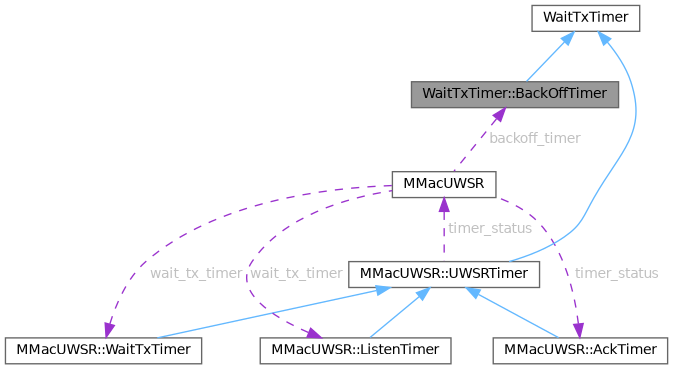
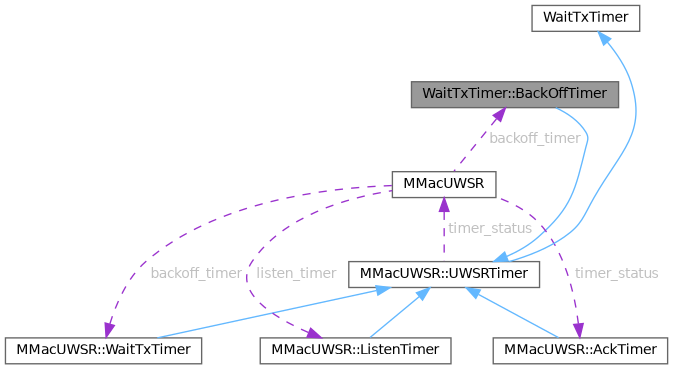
(546, 62) -> (574, 189)
(194, 275) -> (194, 275)
(294, 275) -> (294, 275)
